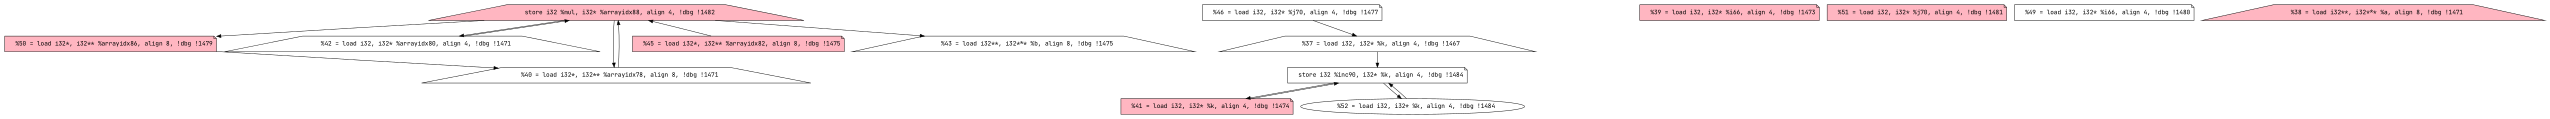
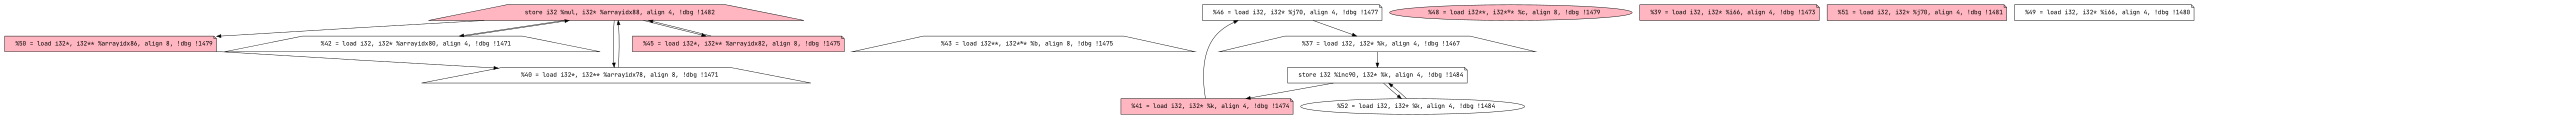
none -> (1511, 13)
(2373, 13) -> none
(818, 28) -> (673, 28)
(1293, 91) -> (1206, 55)
